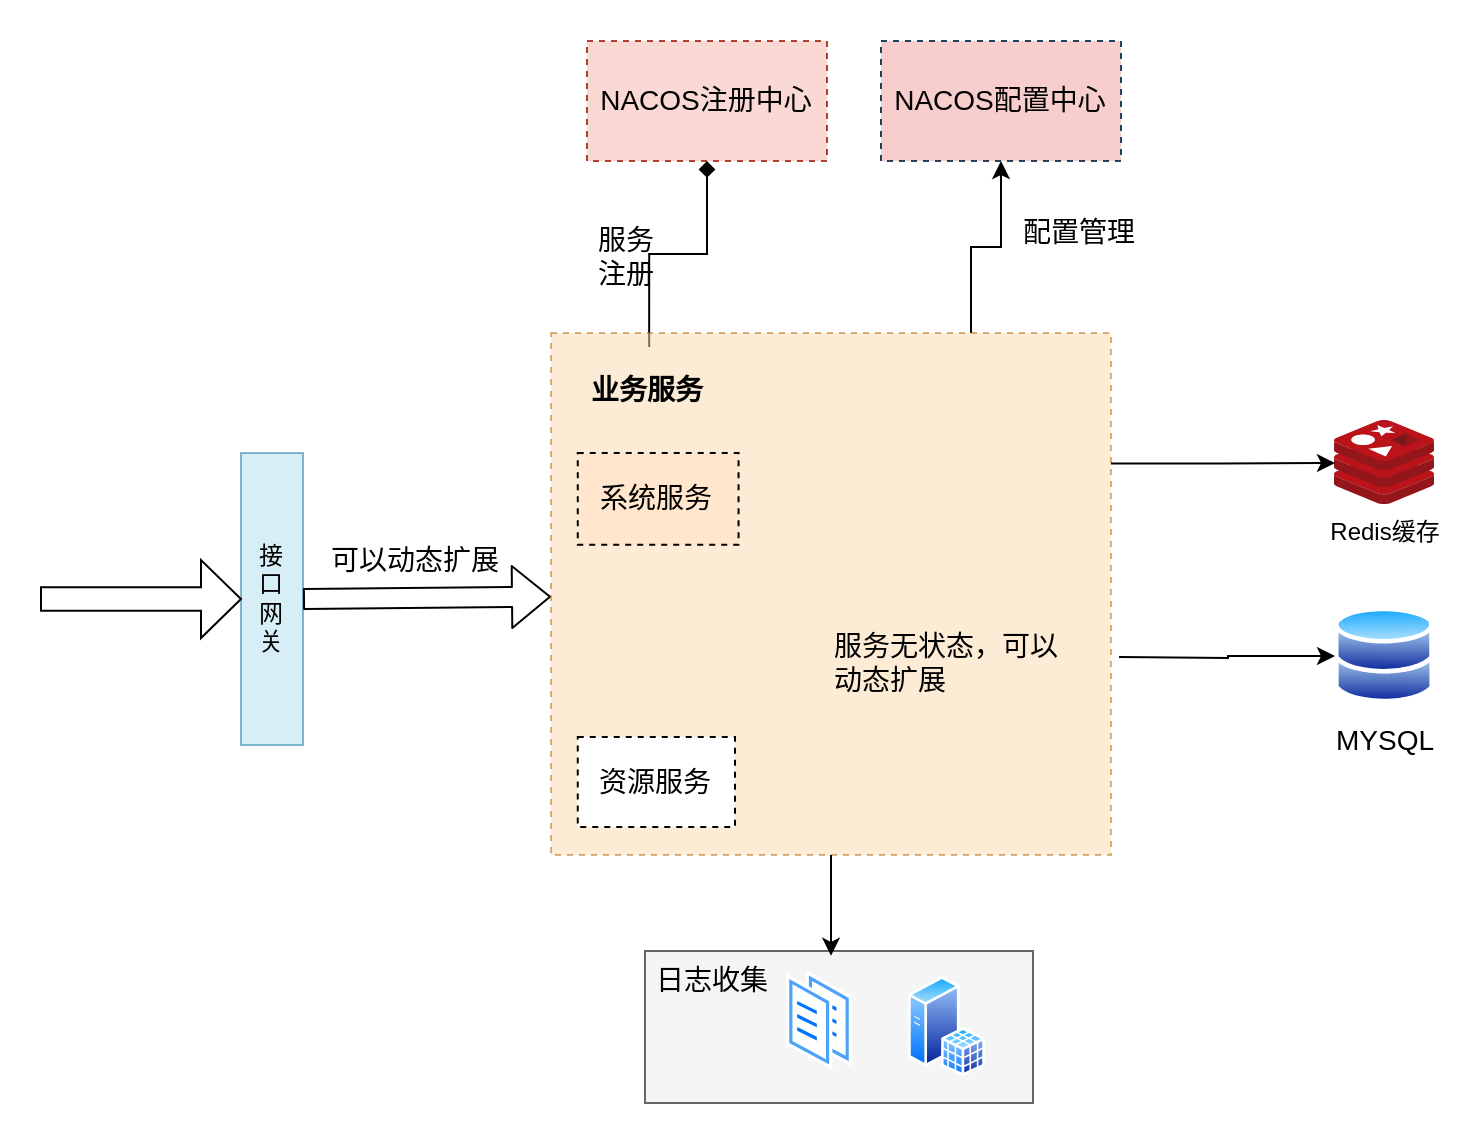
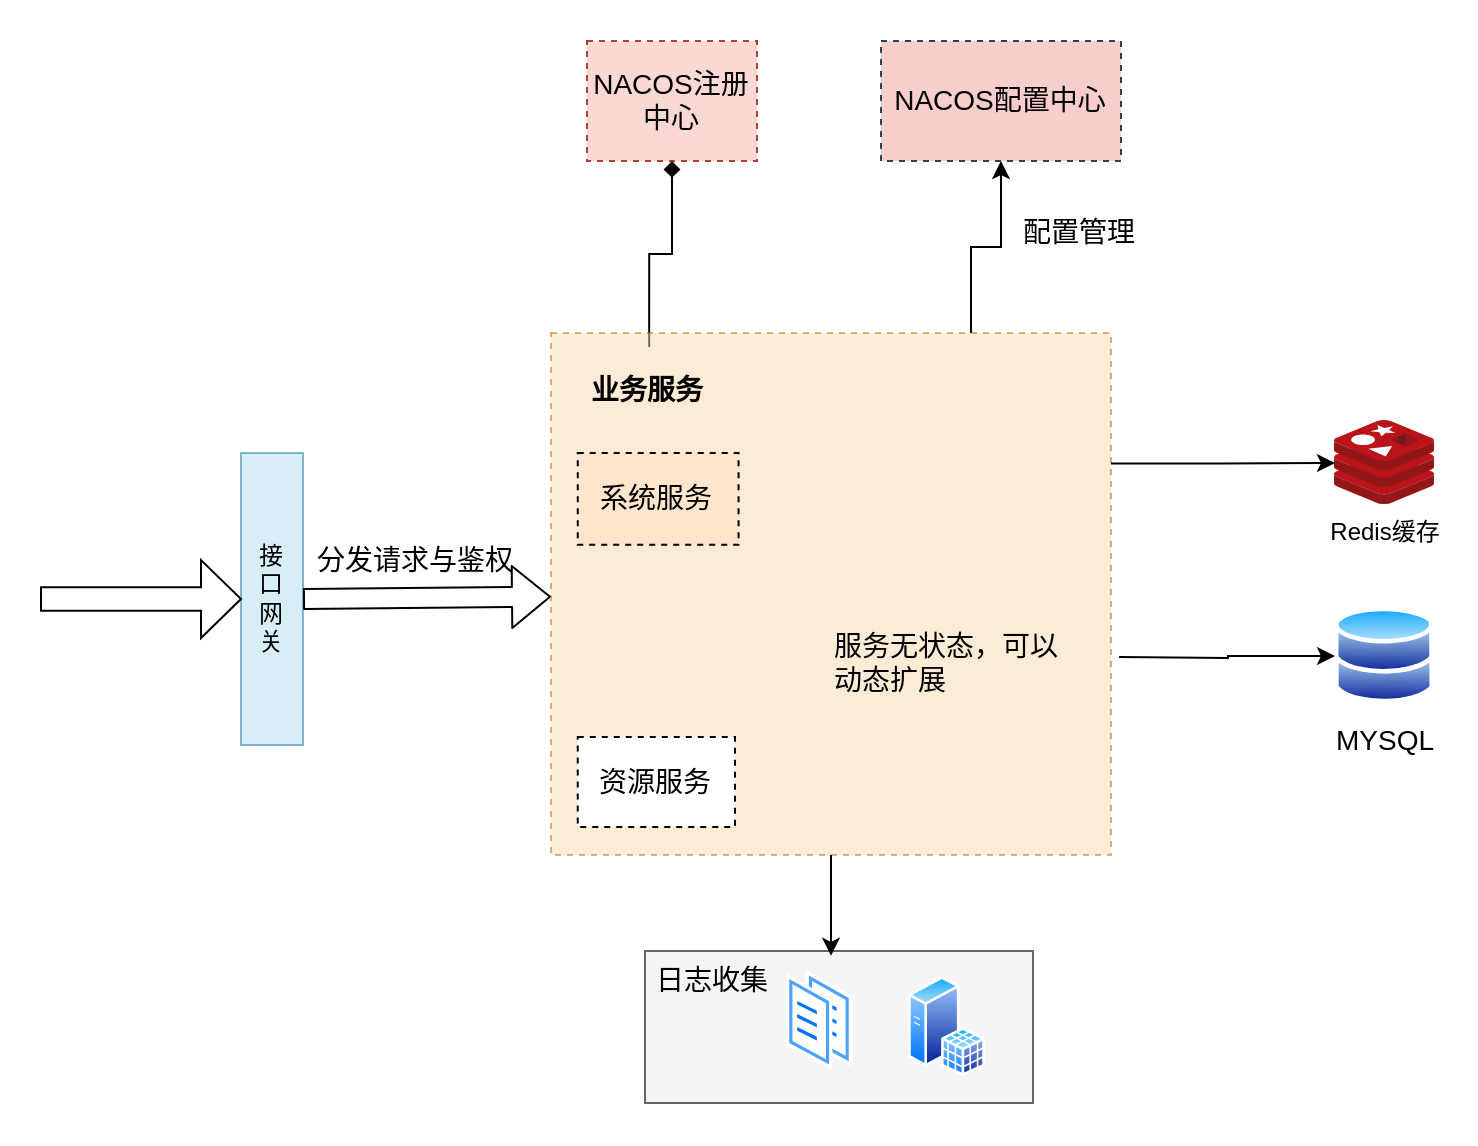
(707, 101) -> (672, 101)
(627, 257) -> none
(416, 561) -> (416, 561)
